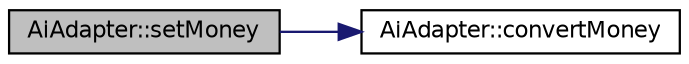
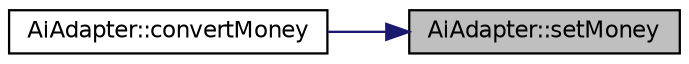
(309, 32) -> (357, 32)
